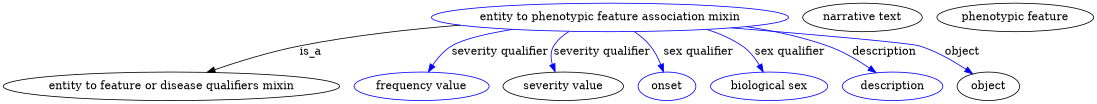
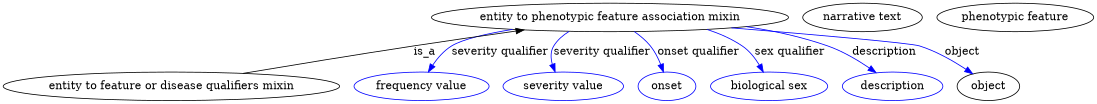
(610, 17) -> (610, 17)
(336, 40) -> (379, 51)
(698, 52) -> (698, 52)
(563, 86) -> (563, 86)
